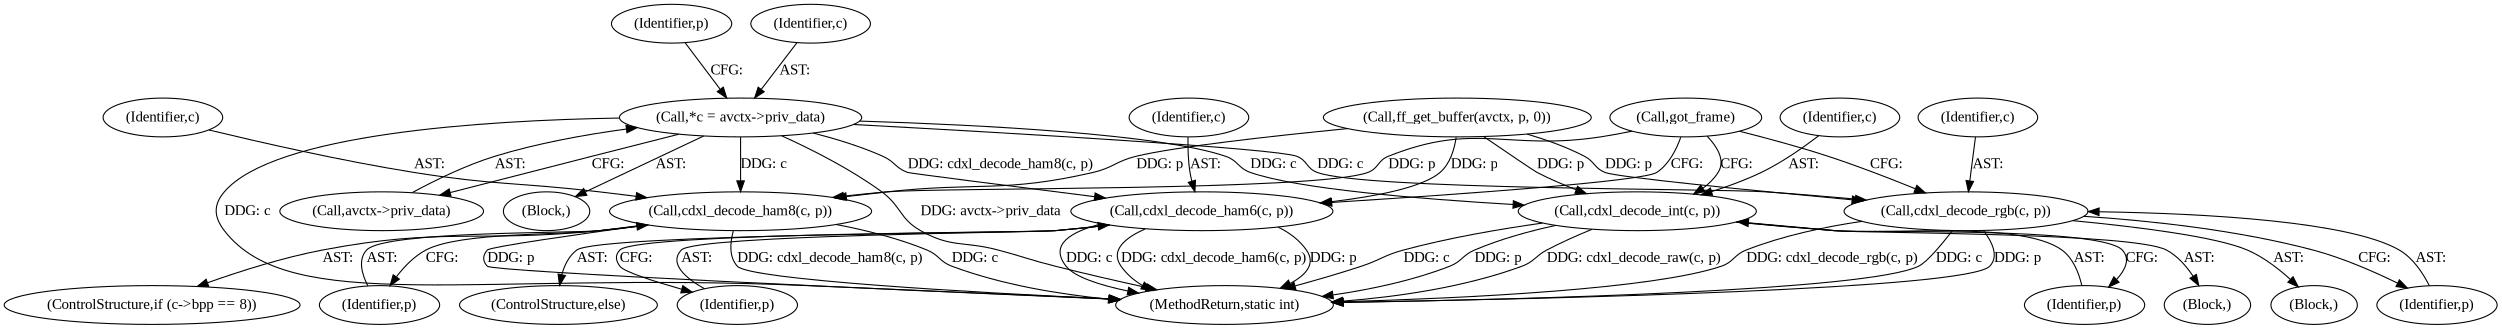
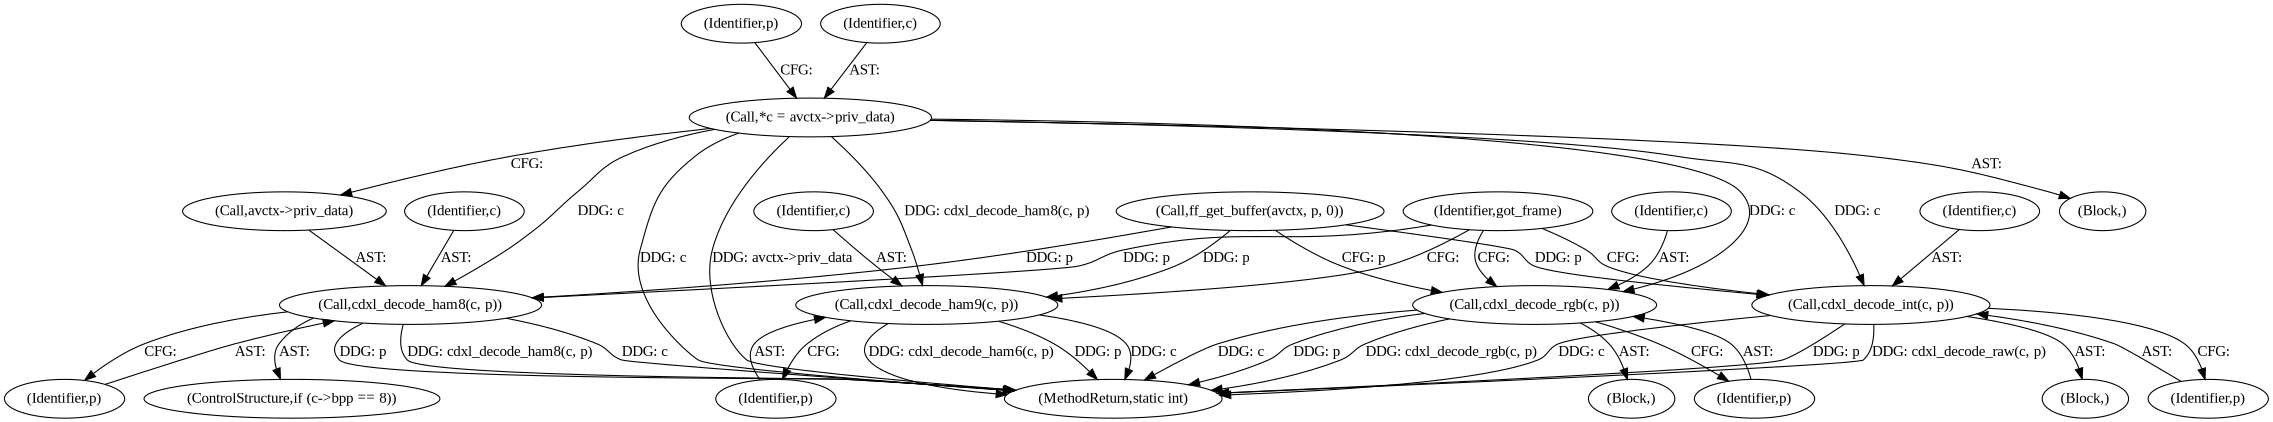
(1686, 117) -> (1498, 211)
(516, 150) -> (343, 255)
(1629, 164) -> (1364, 258)
(1202, 211) -> (927, 305)
(558, 305) -> none
